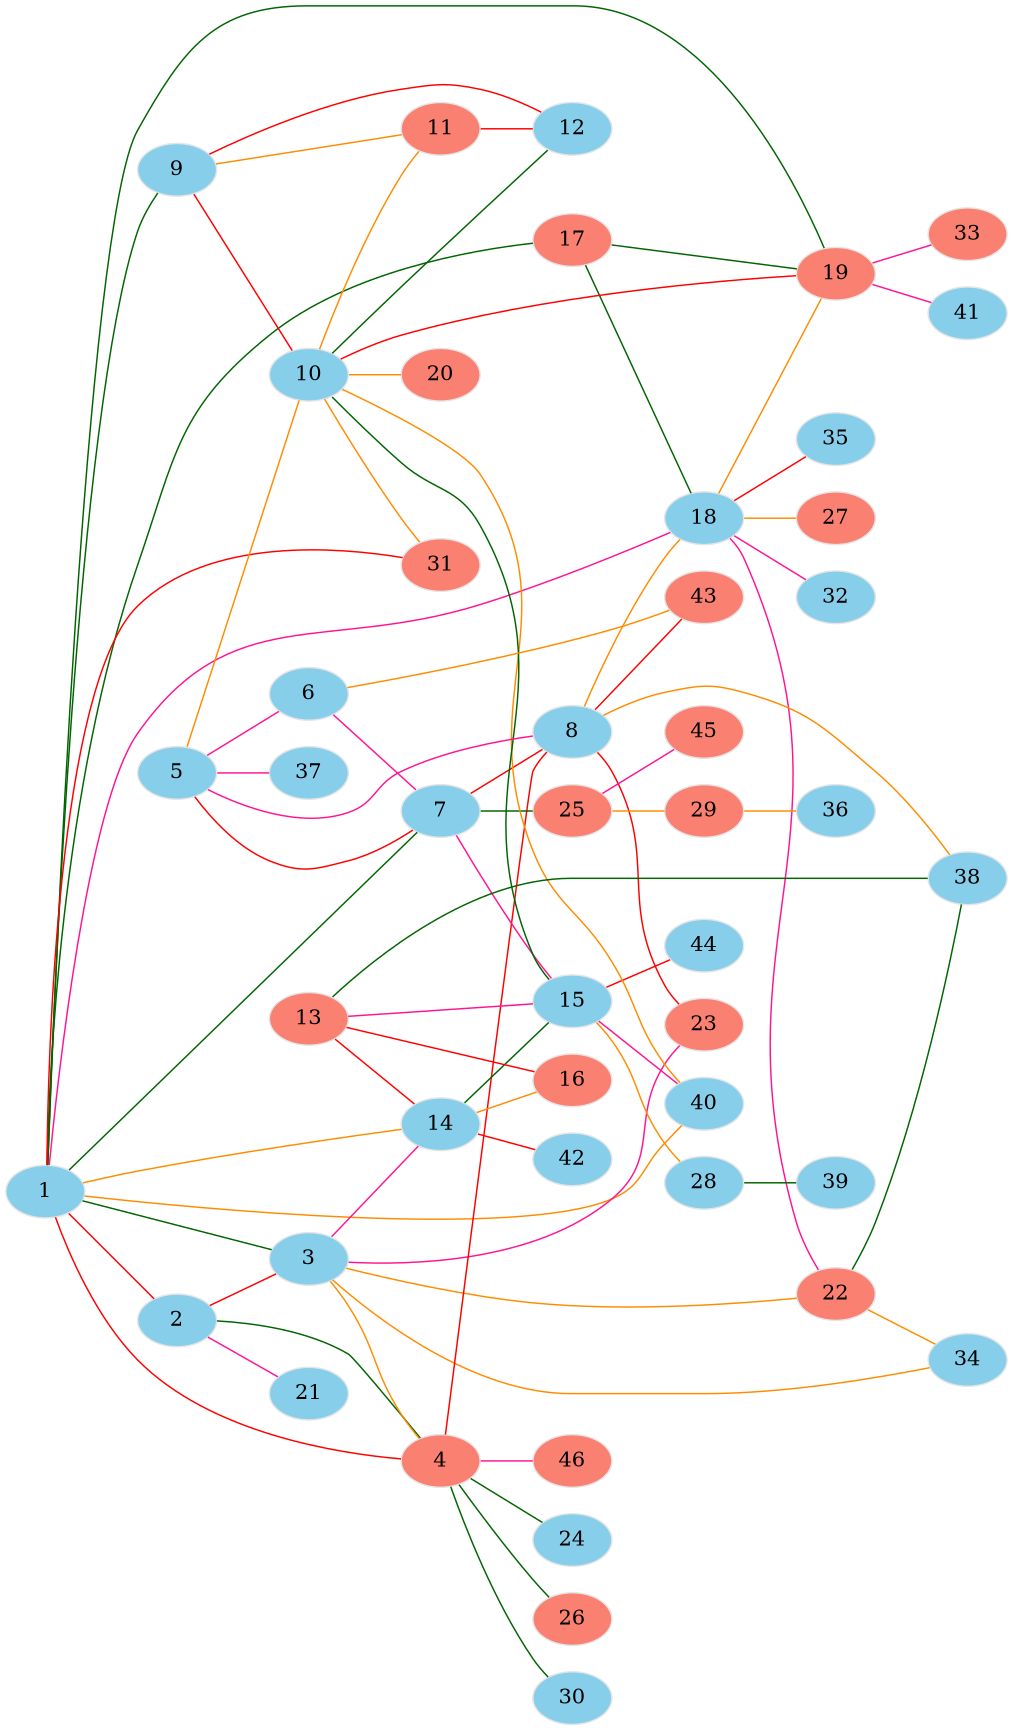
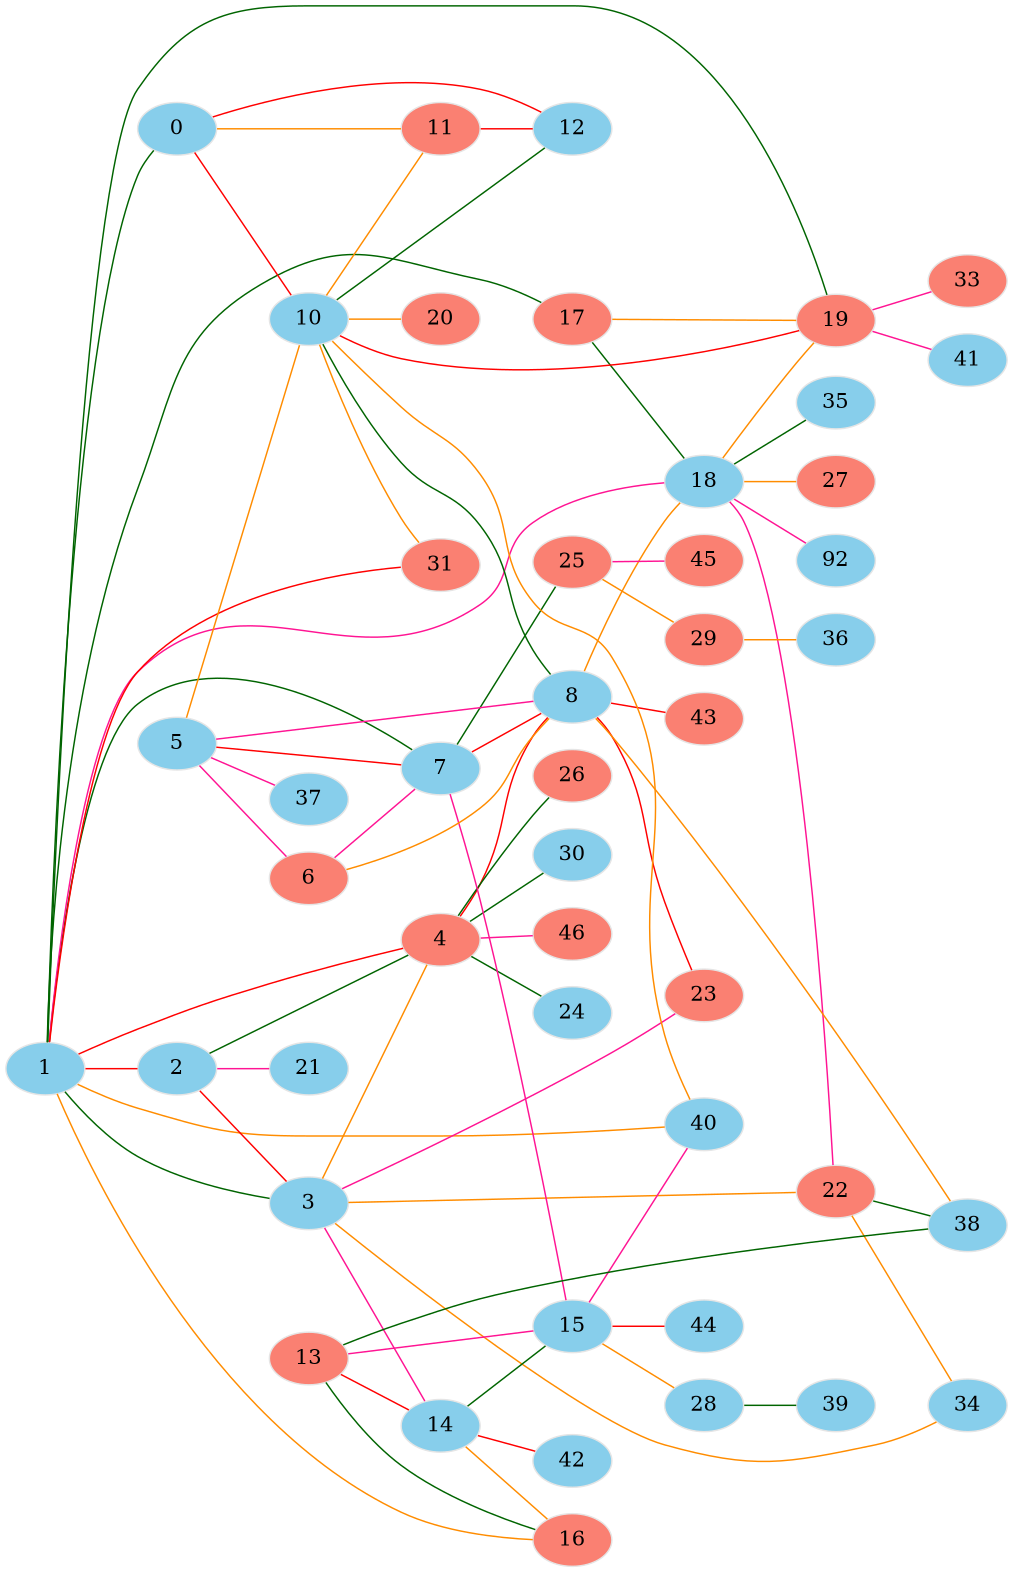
(177, 170) -> (177, 129)
(704, 257) -> (704, 320)
(770, 479) -> (770, 442)
(836, 597) -> (836, 561)
(511, 606) -> (452, 499)
(502, 657) -> (472, 814)
(309, 694) -> (309, 878)
(441, 1050) -> (416, 1476)
(242, 1153) -> (238, 1384)
